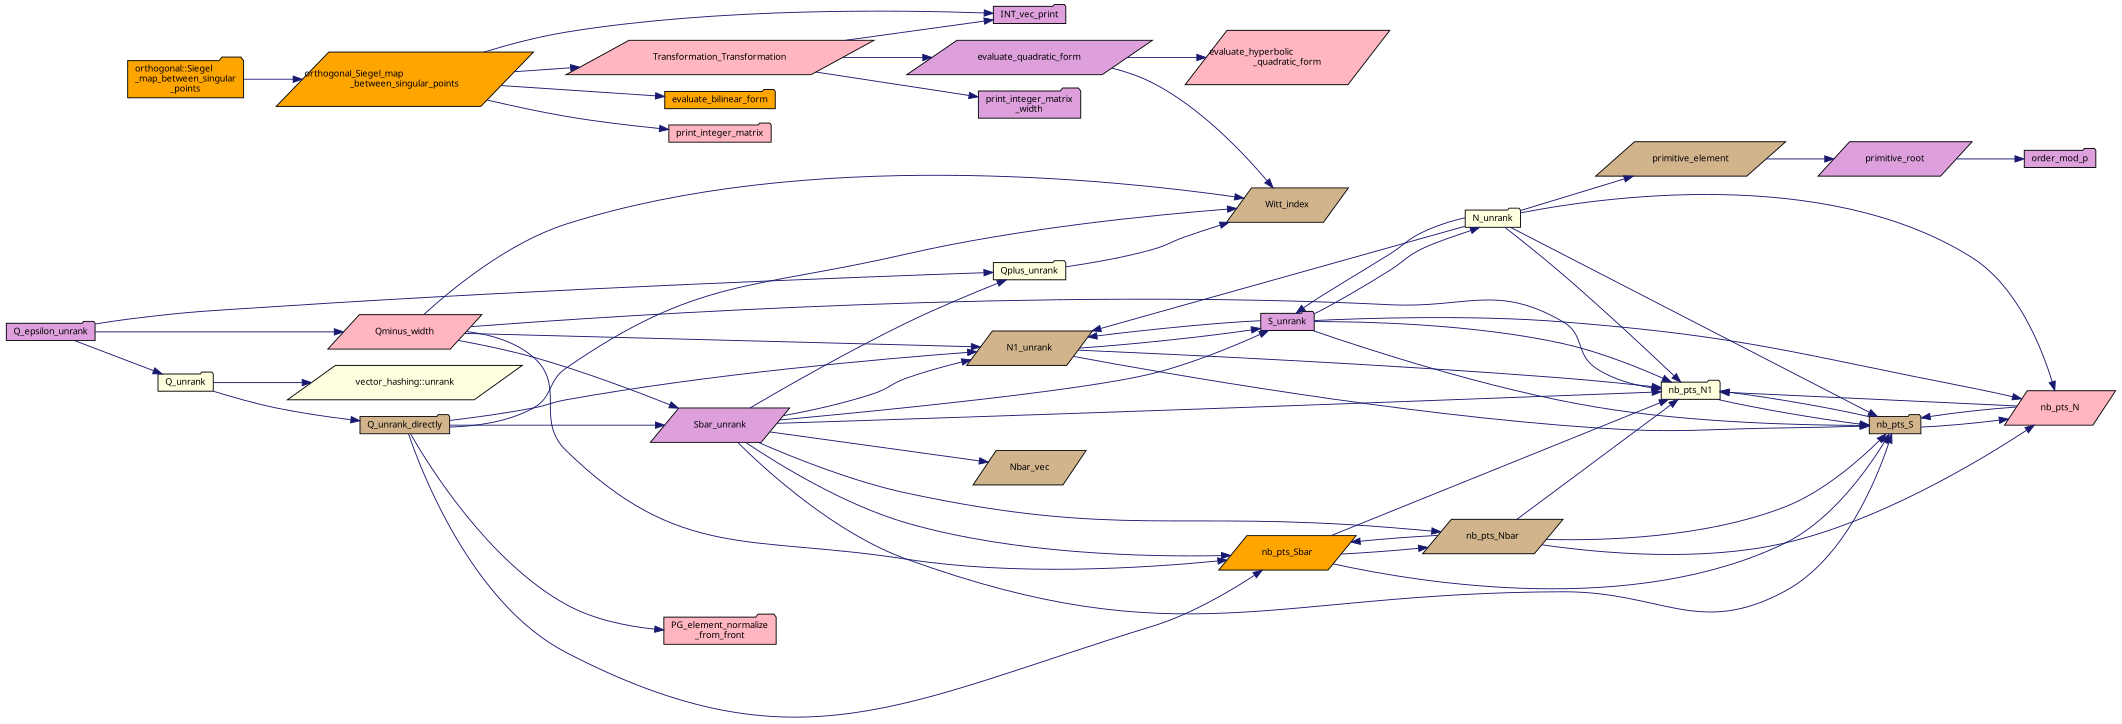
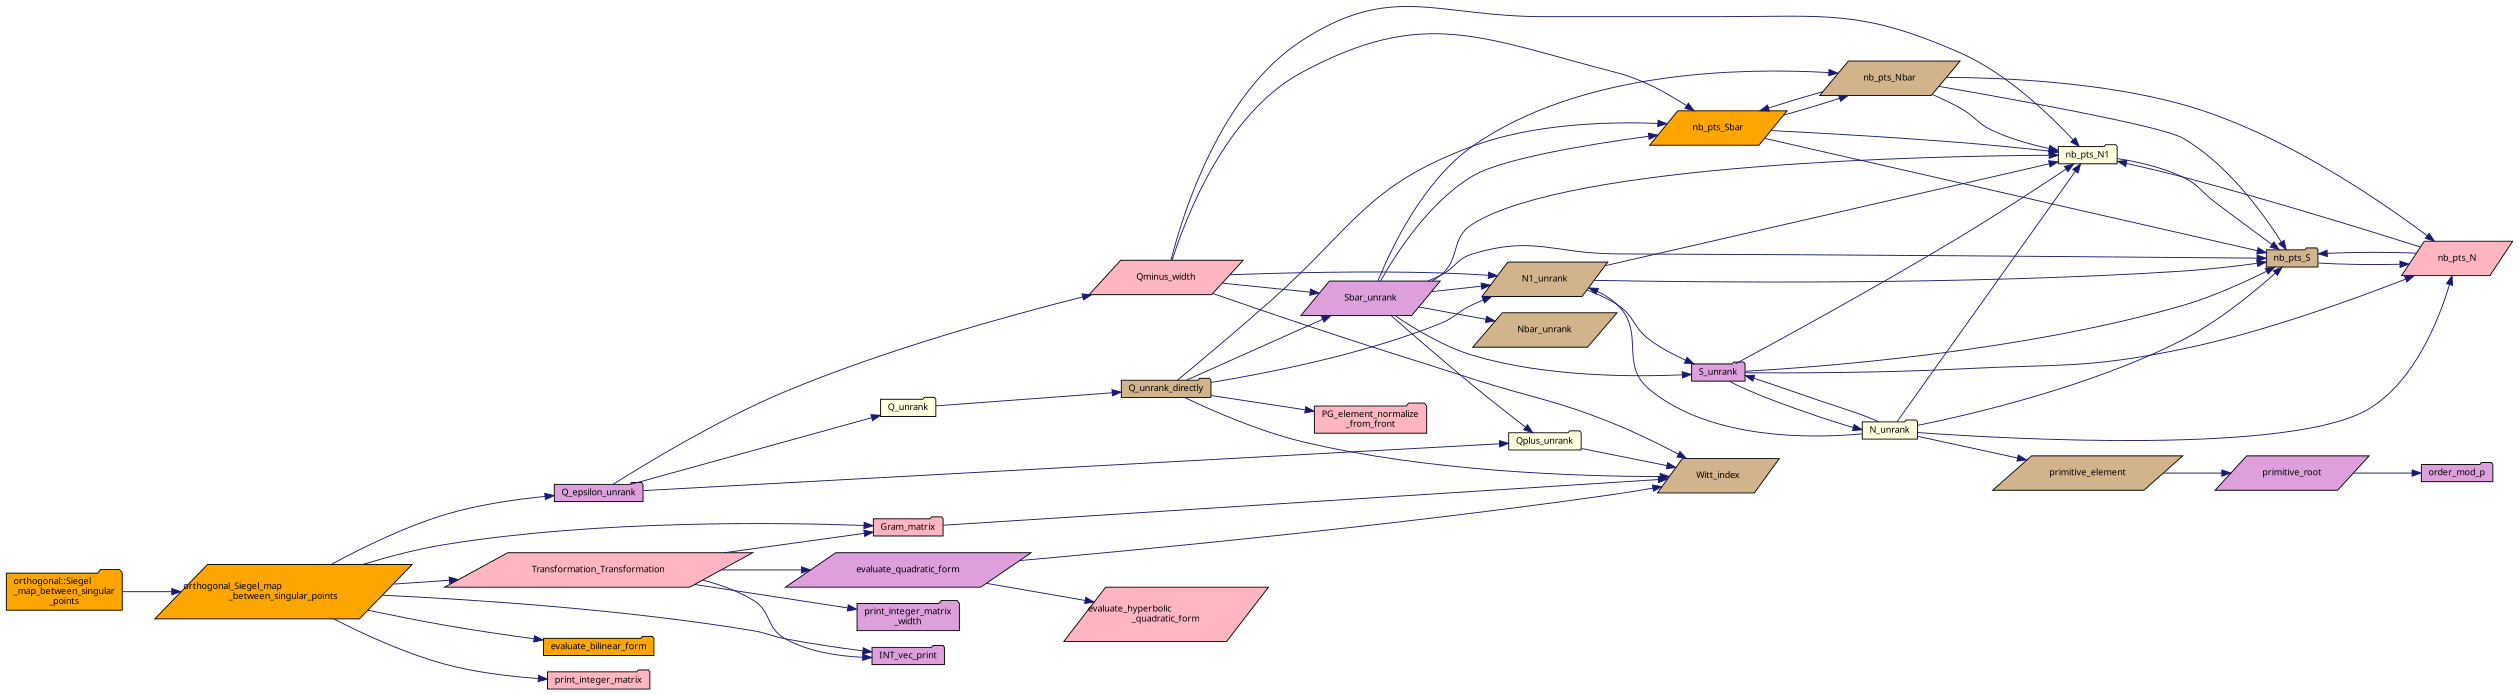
(1179, 327) -> none
(405, 383) -> none
(1800, 403) -> none
(1030, 468) -> (1545, 330)
none -> (434, 518)
none -> (908, 527)
